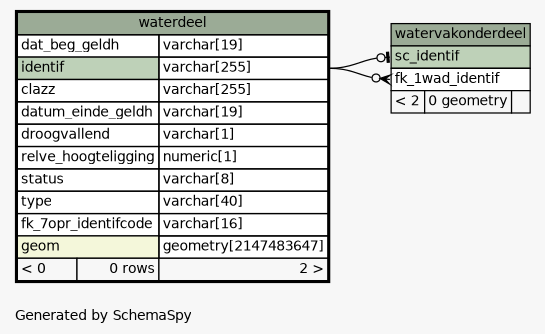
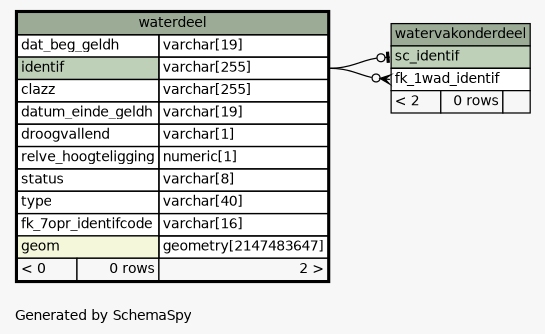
(468, 101) -> (476, 101)
